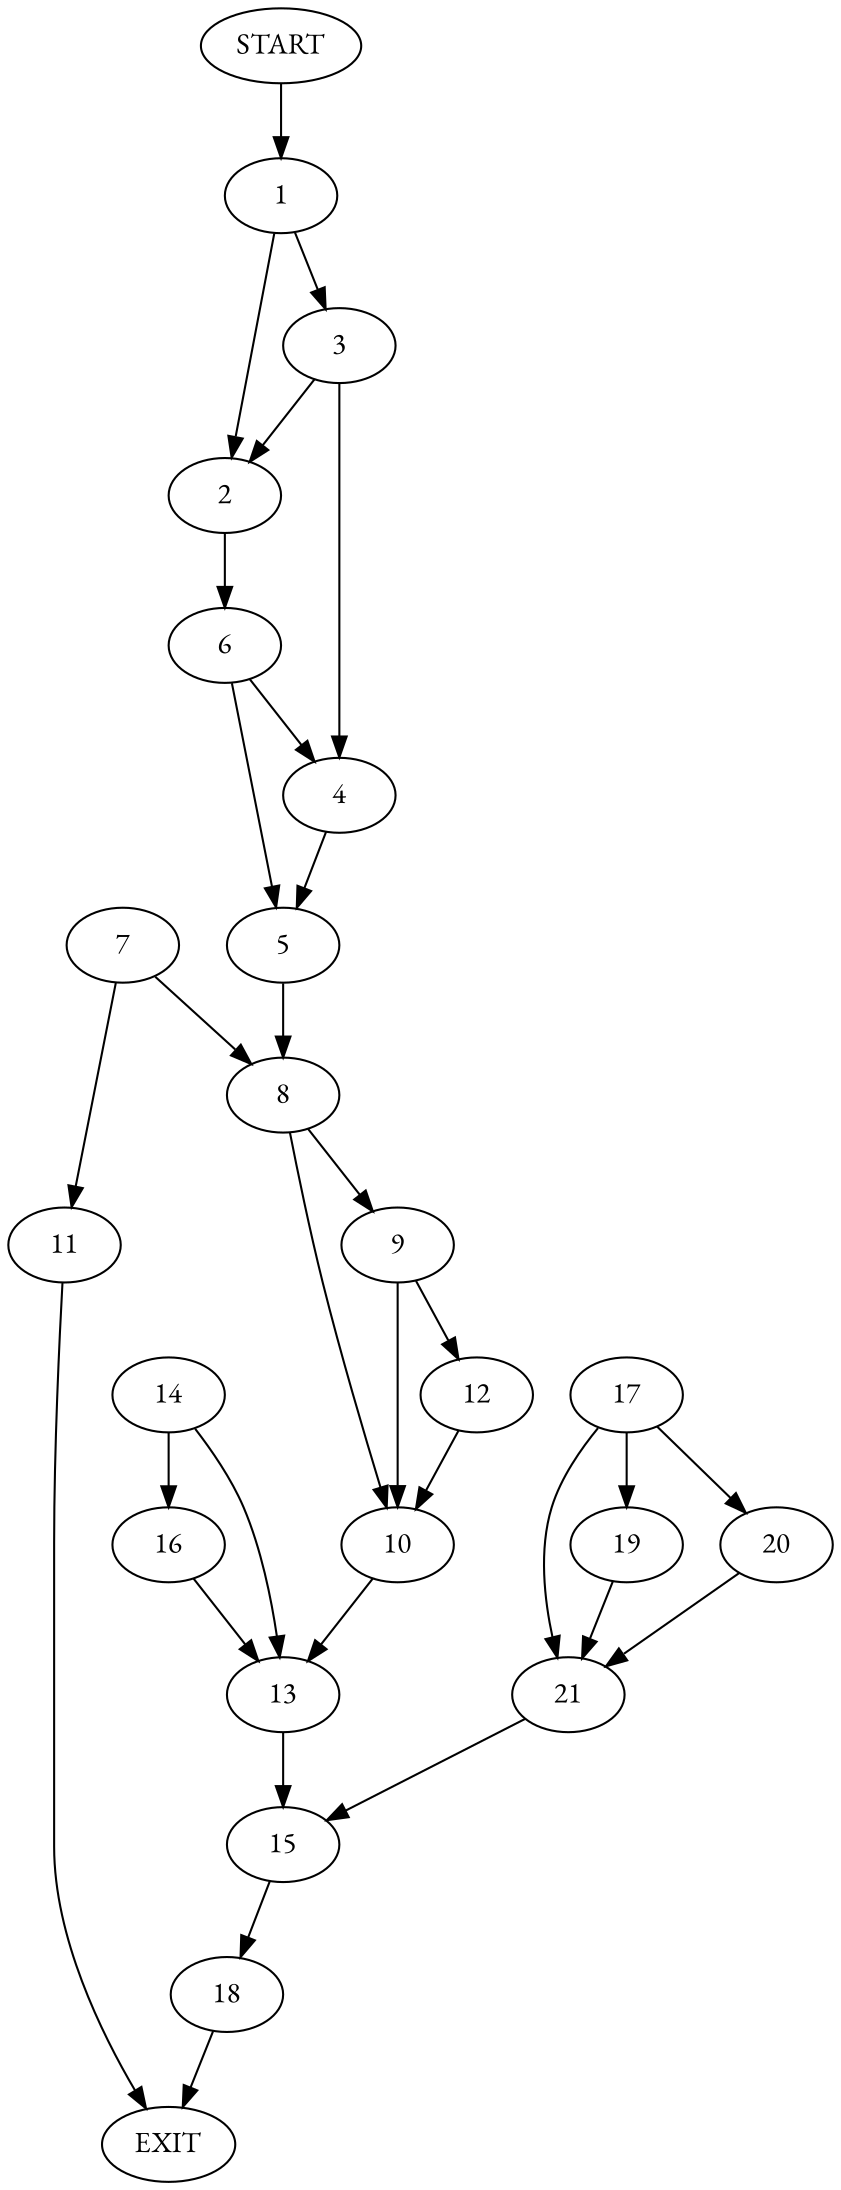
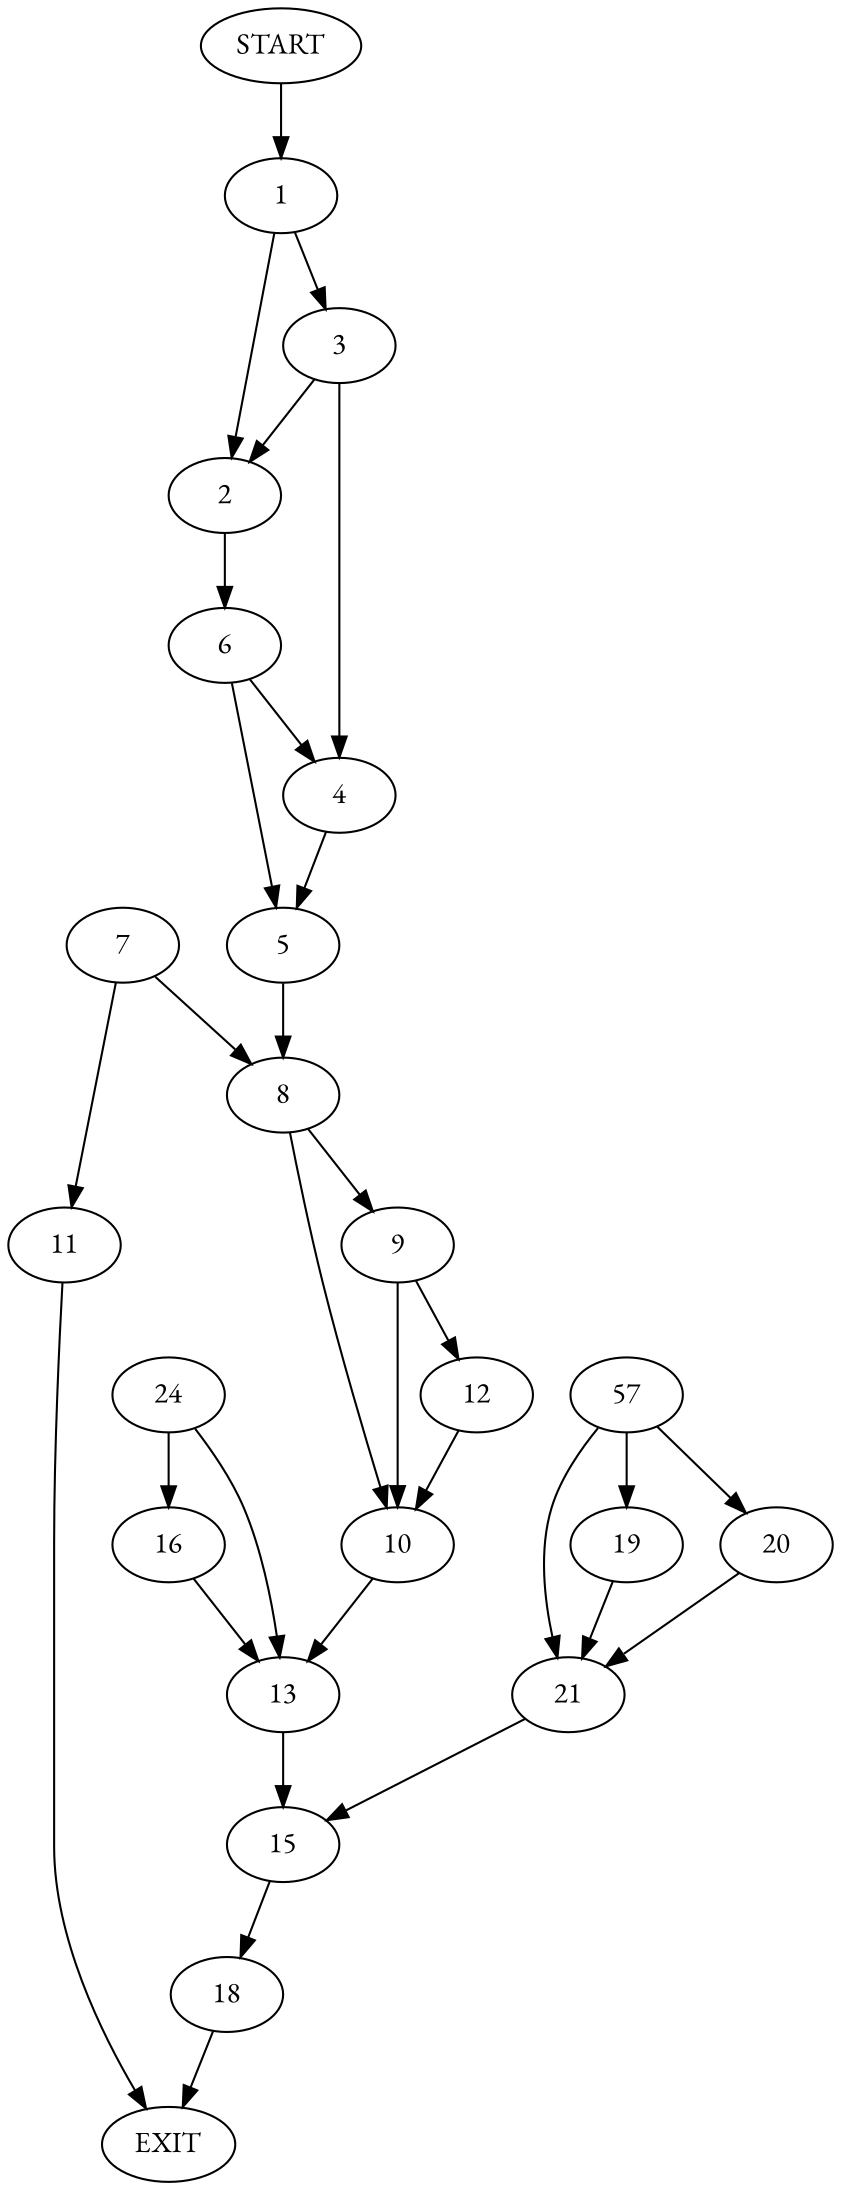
(169, 1395) -> (169, 1395)
(627, 1395) -> (627, 1395)
